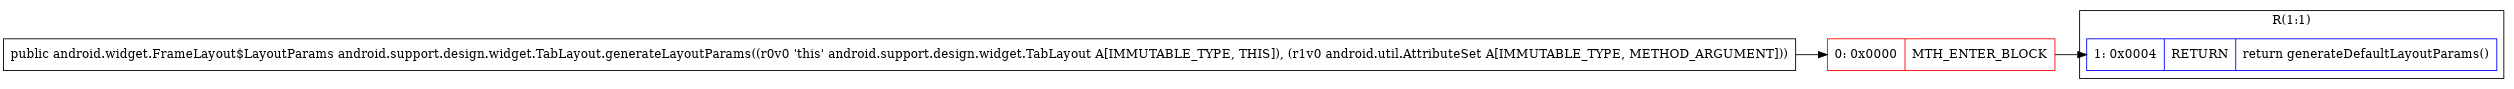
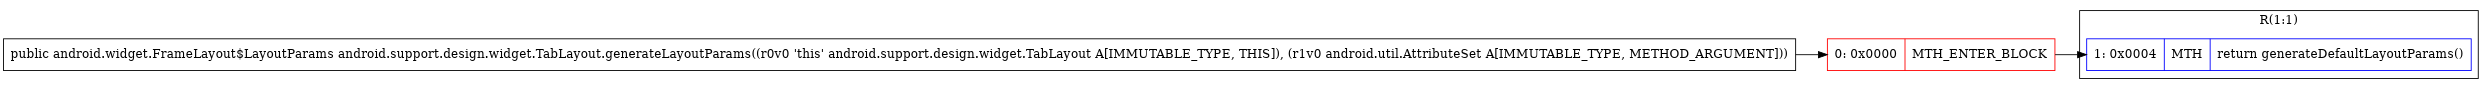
(2200, 54) -> (2187, 54)
